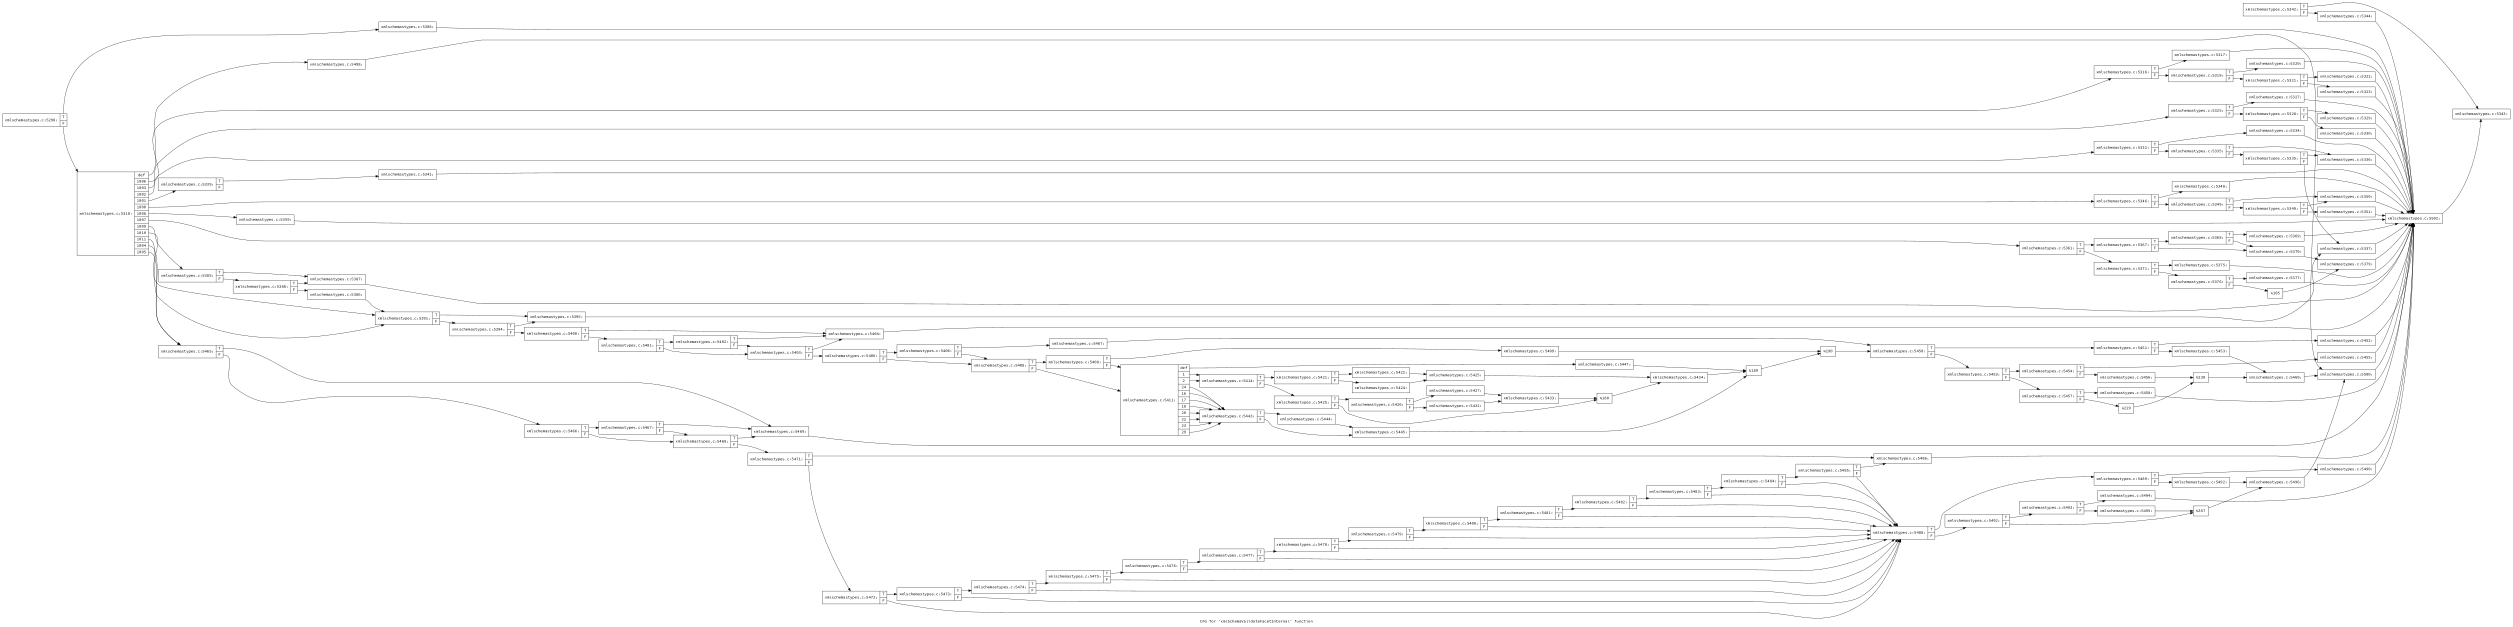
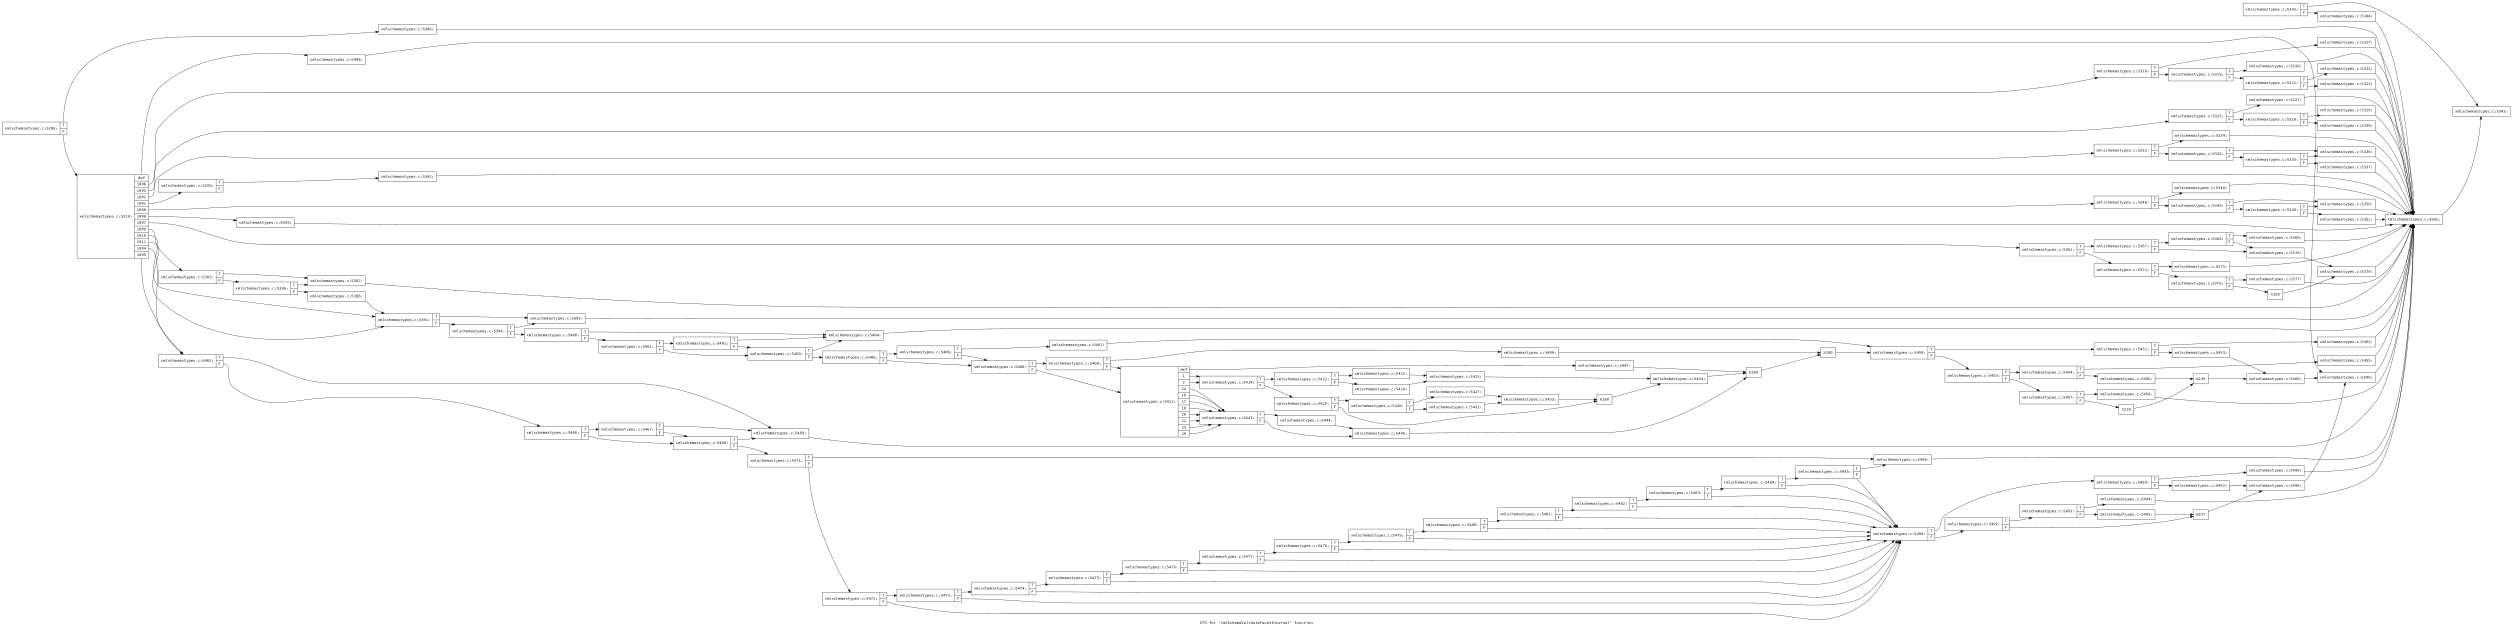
(1474, 317) -> (1528, 318)
